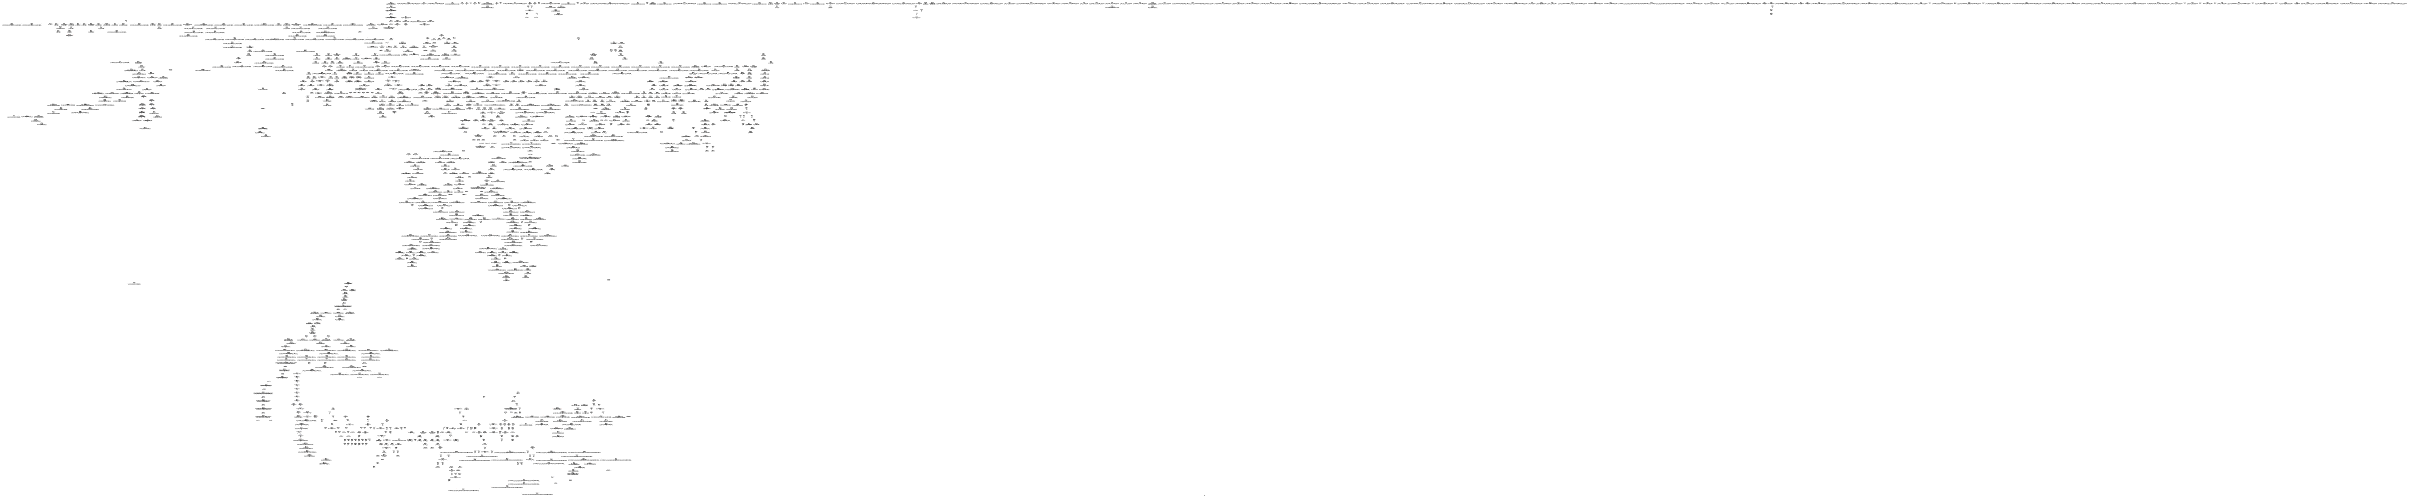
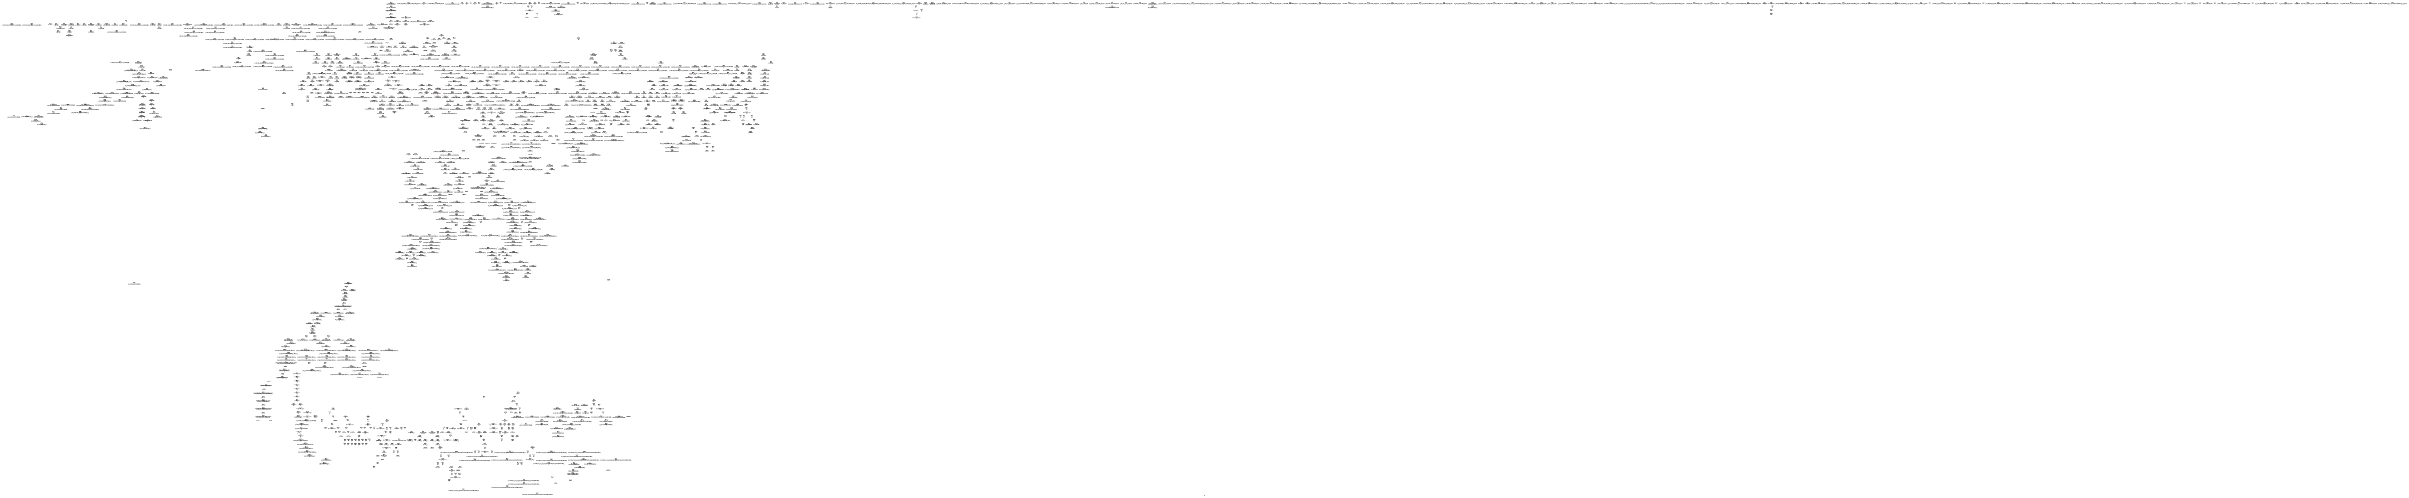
none -> (728, 70)
